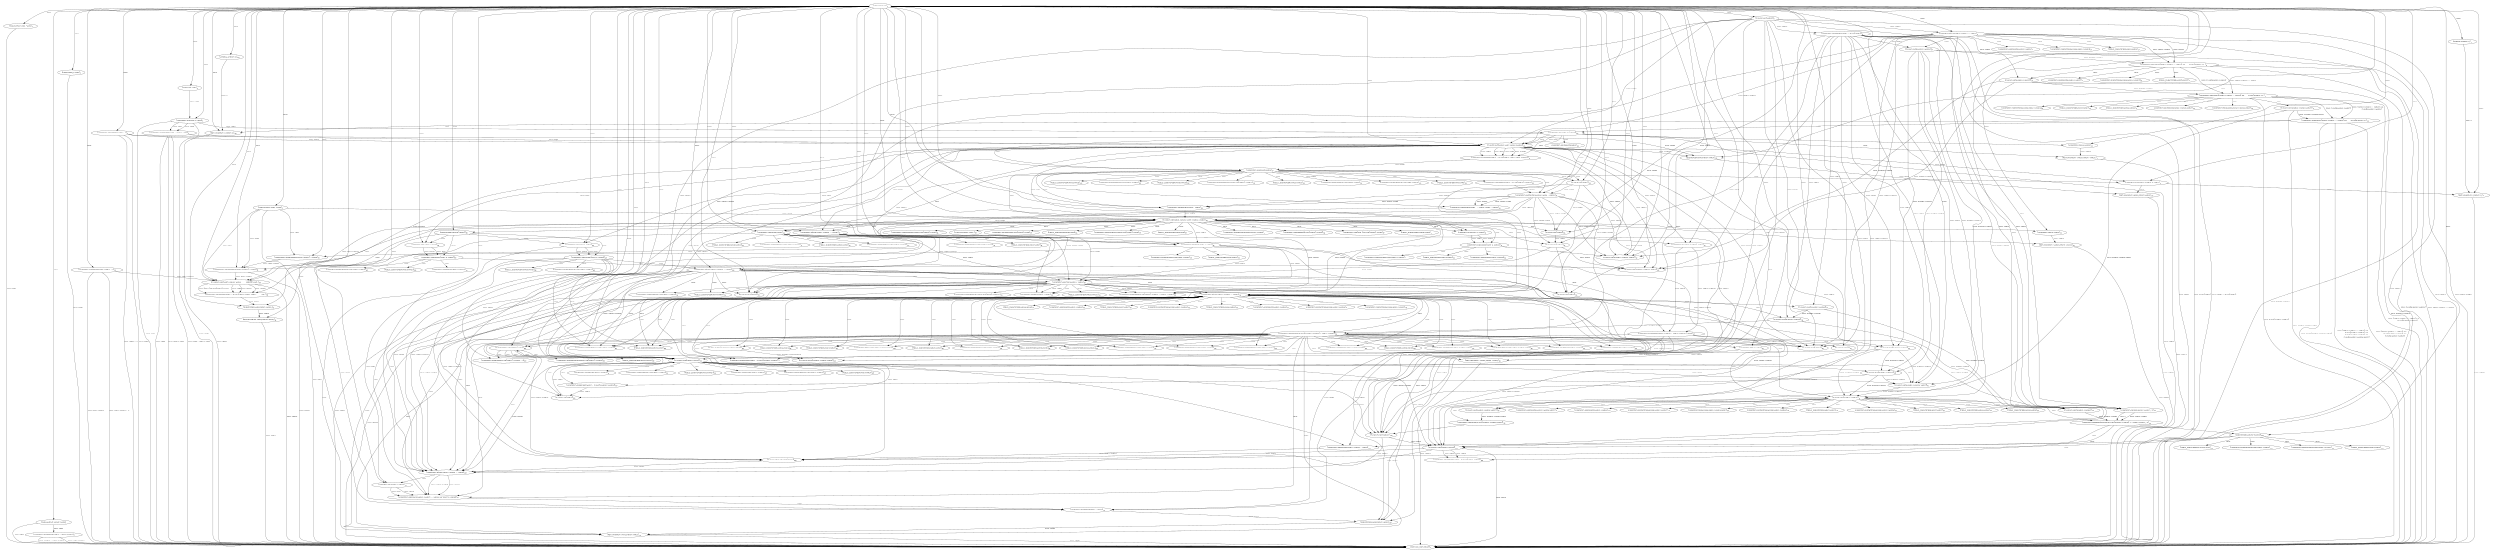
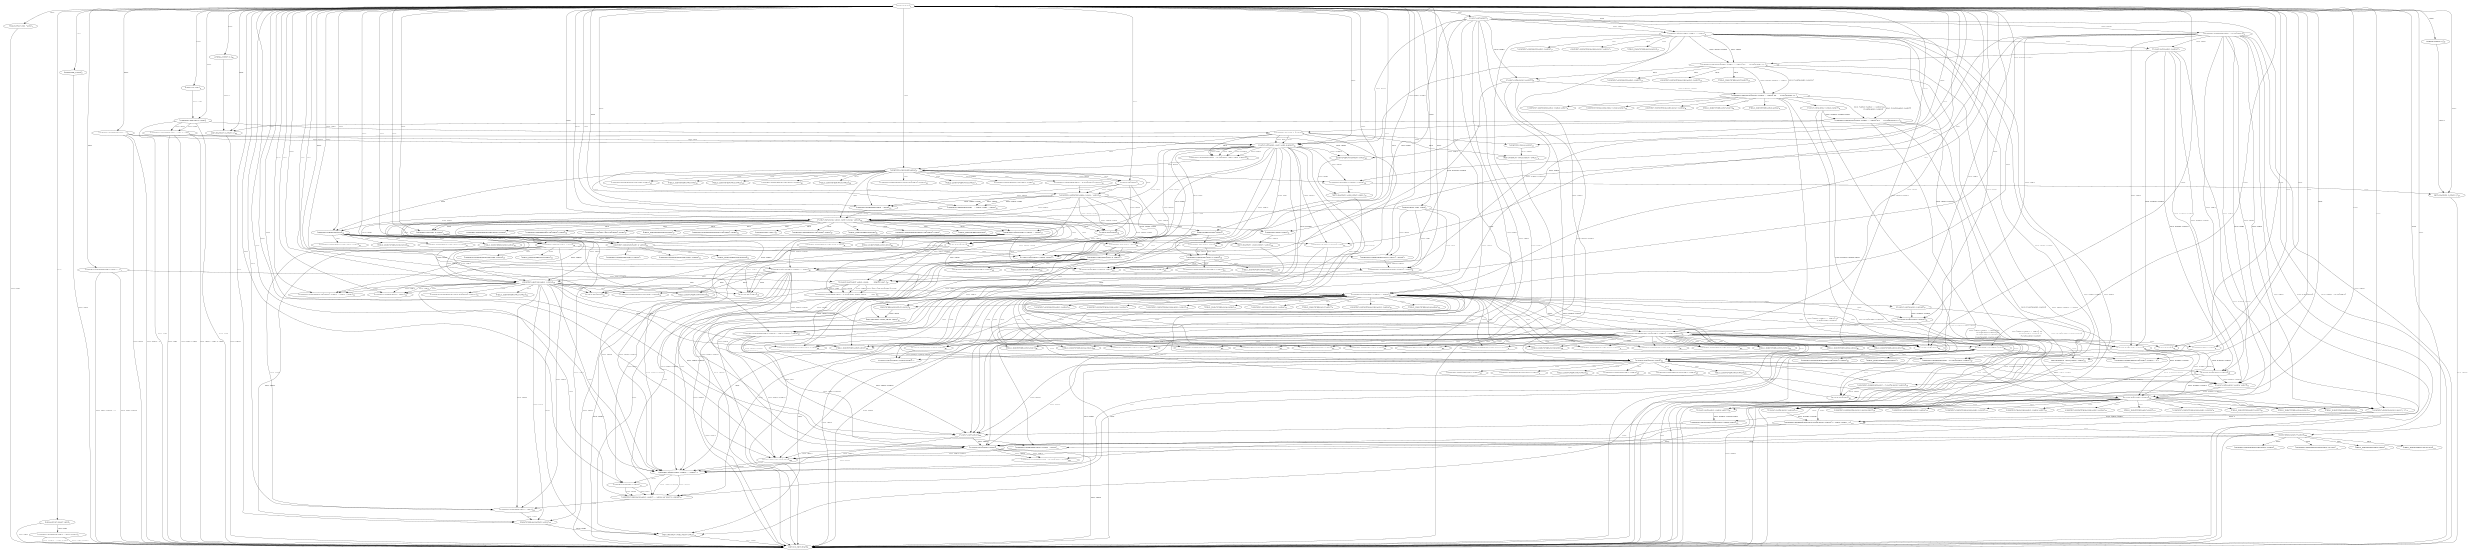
(1565, 145) -> none
